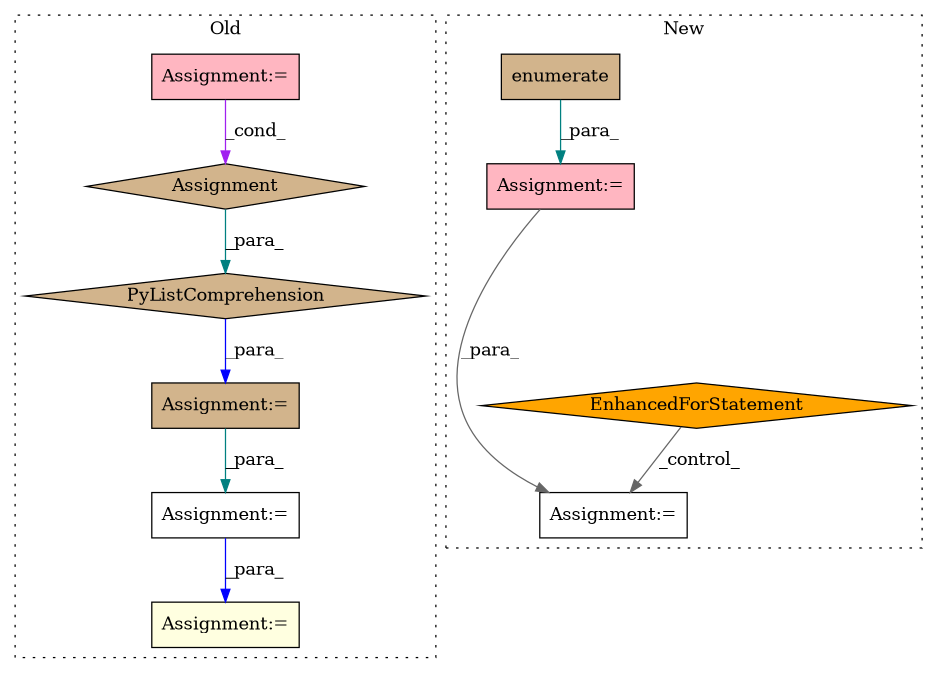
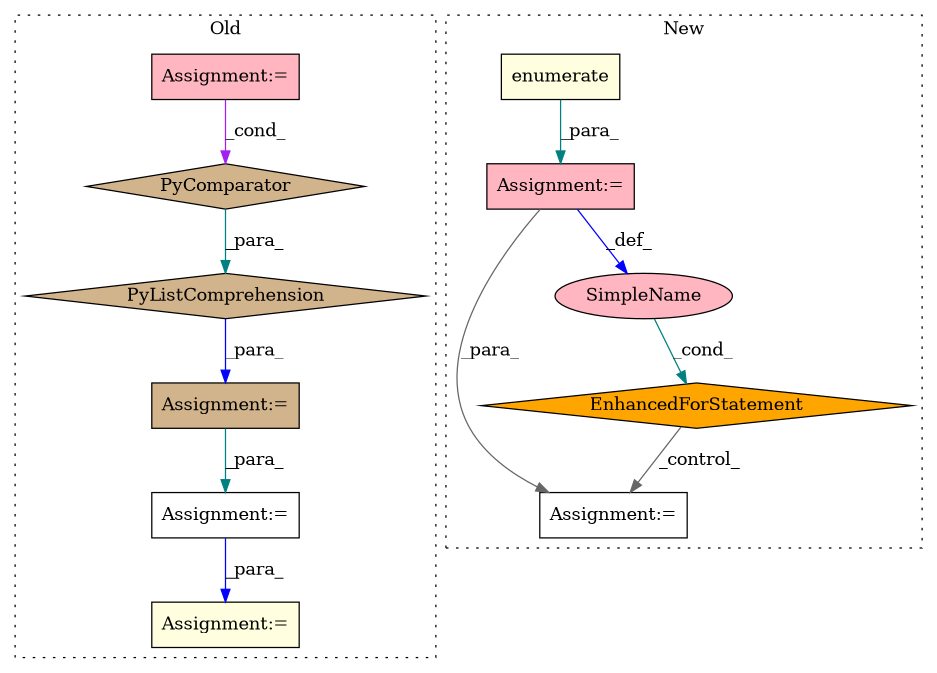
(561, 77) -> (561, 77)
(225, 186) -> (225, 186)
none -> (644, 296)
